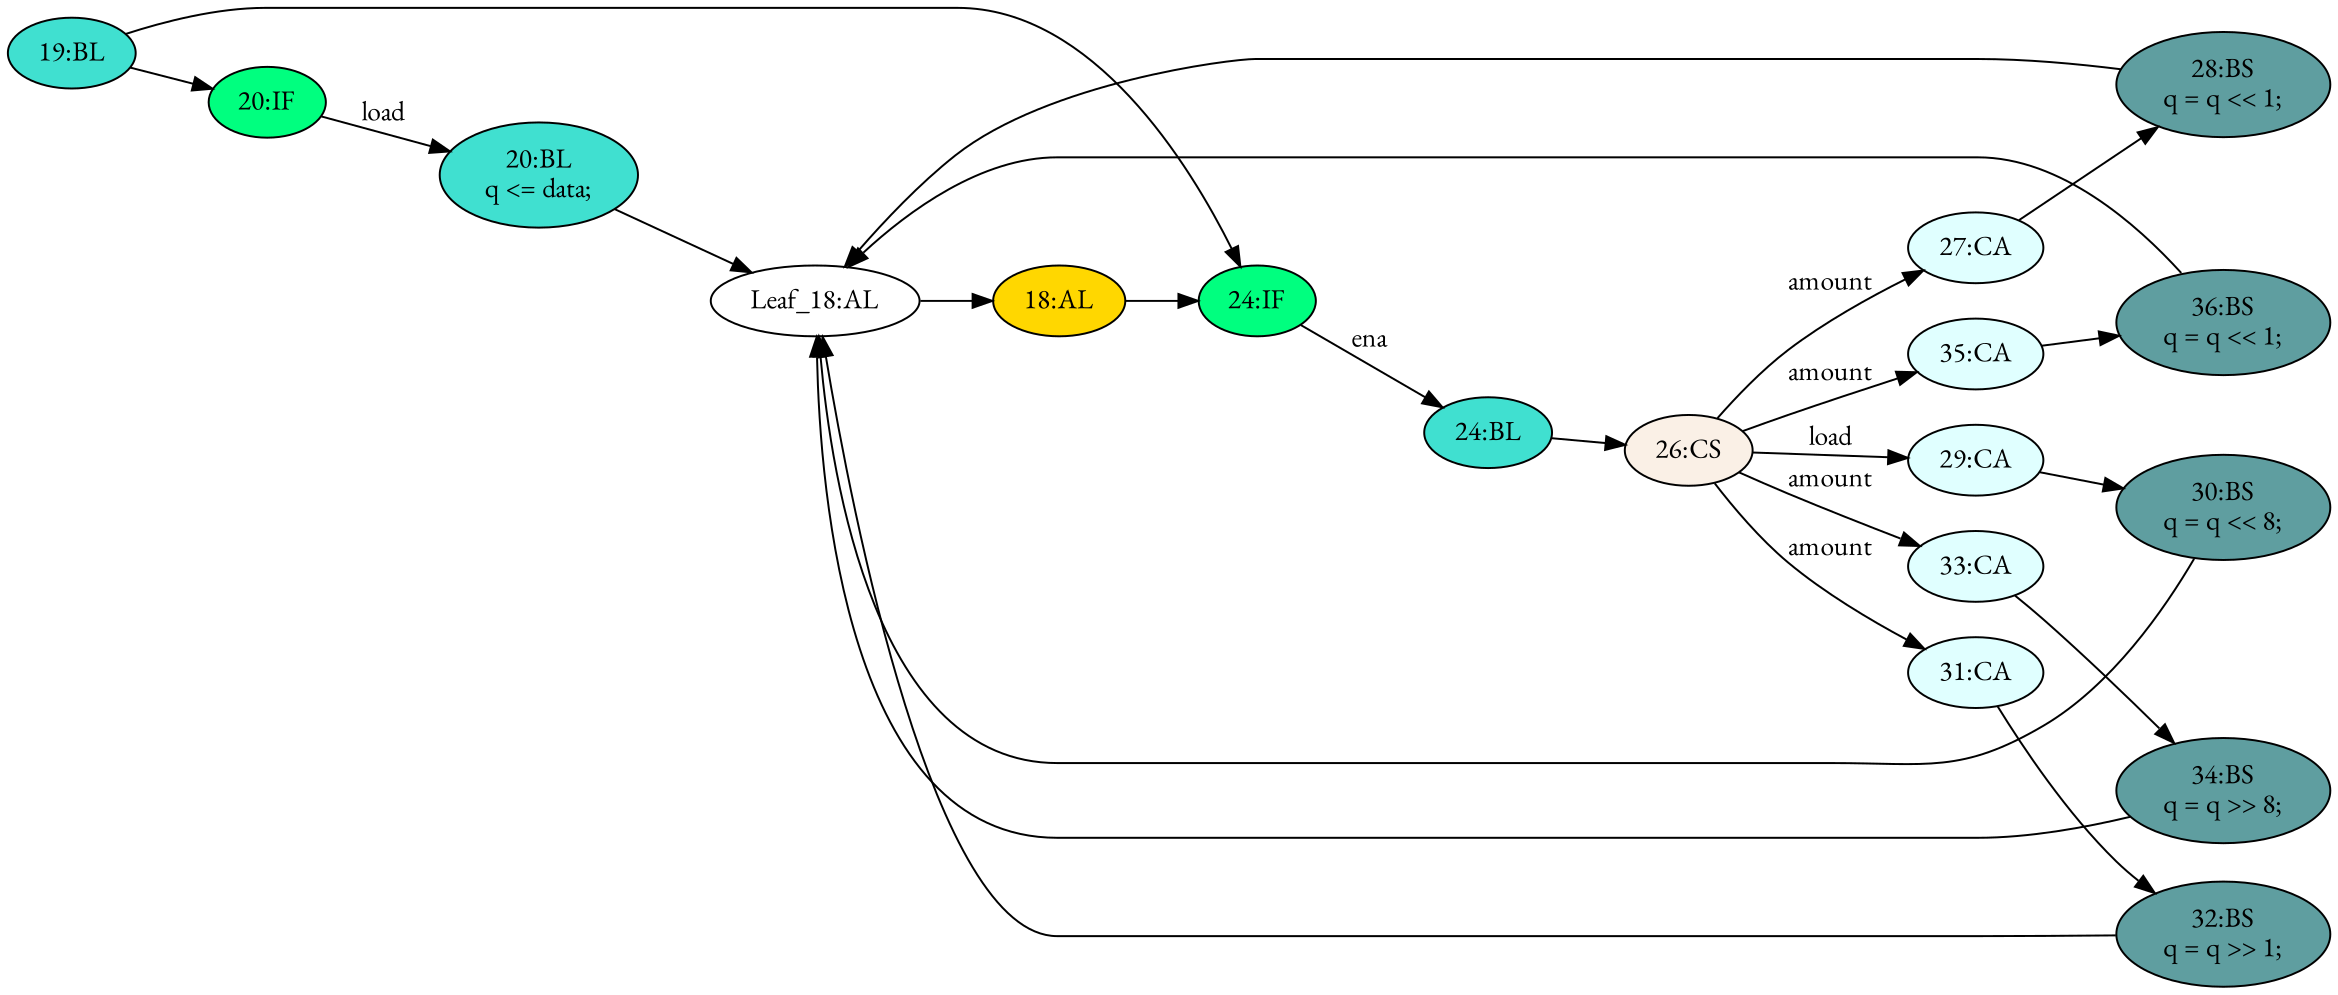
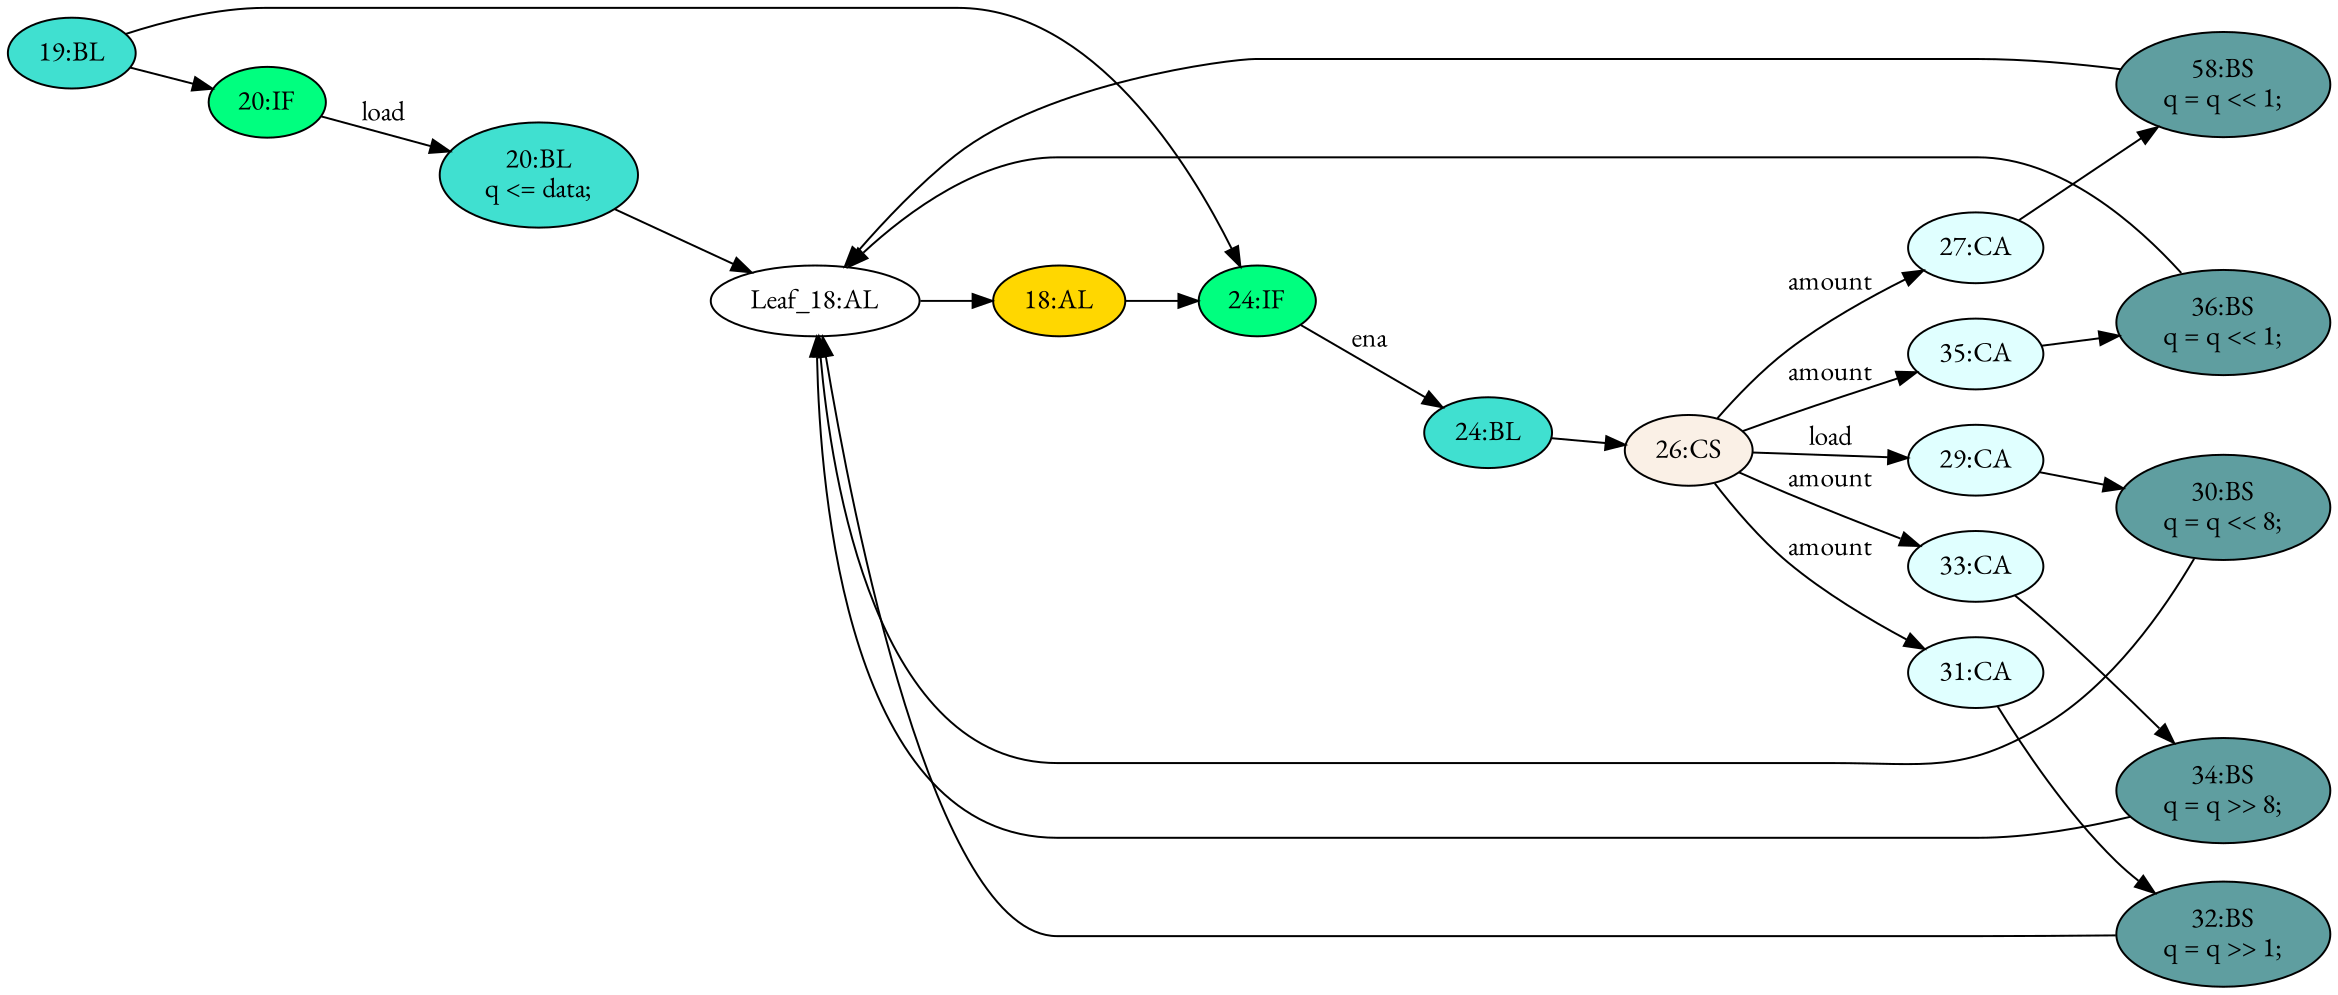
(2223, 85) -> (2223, 85)
